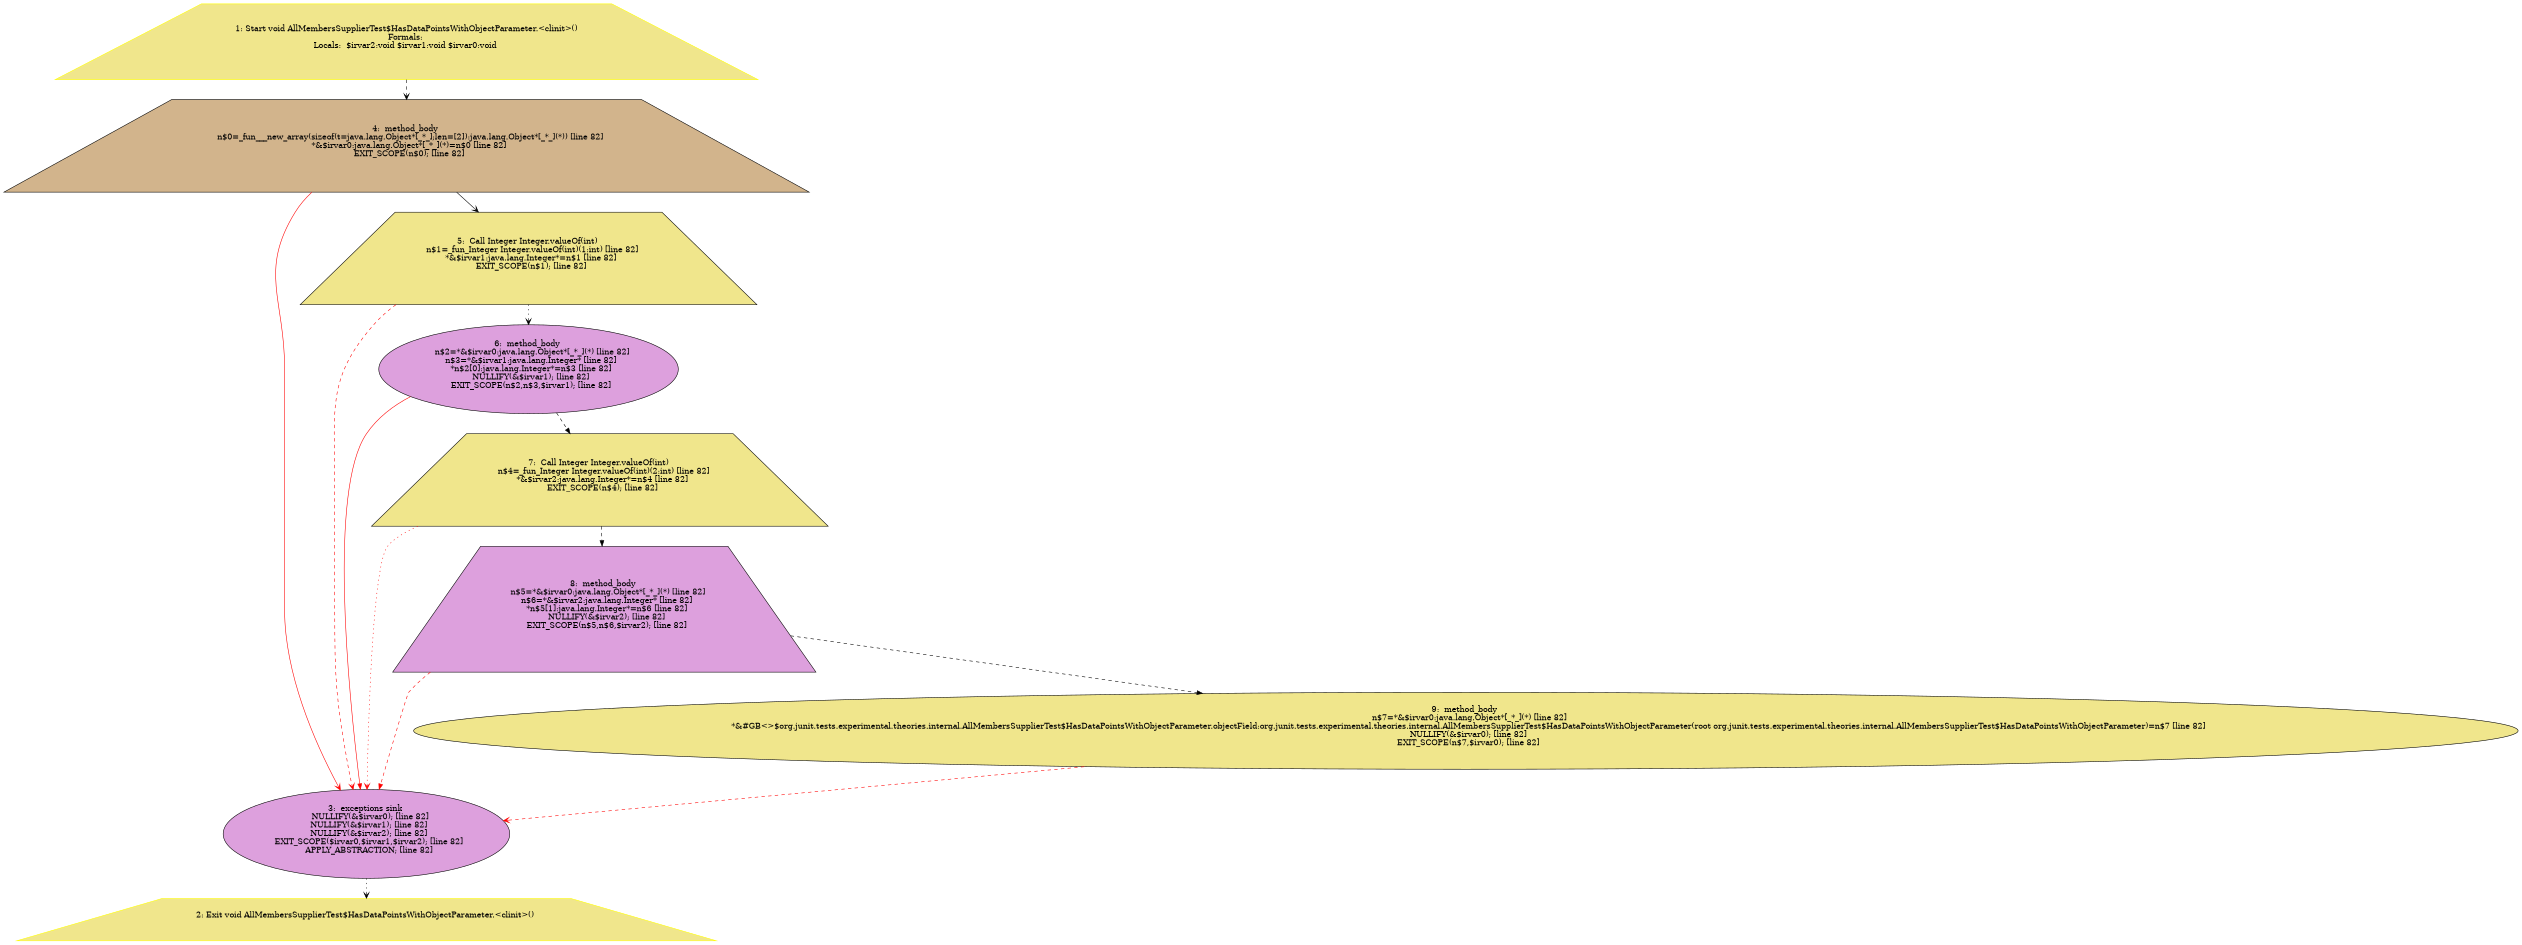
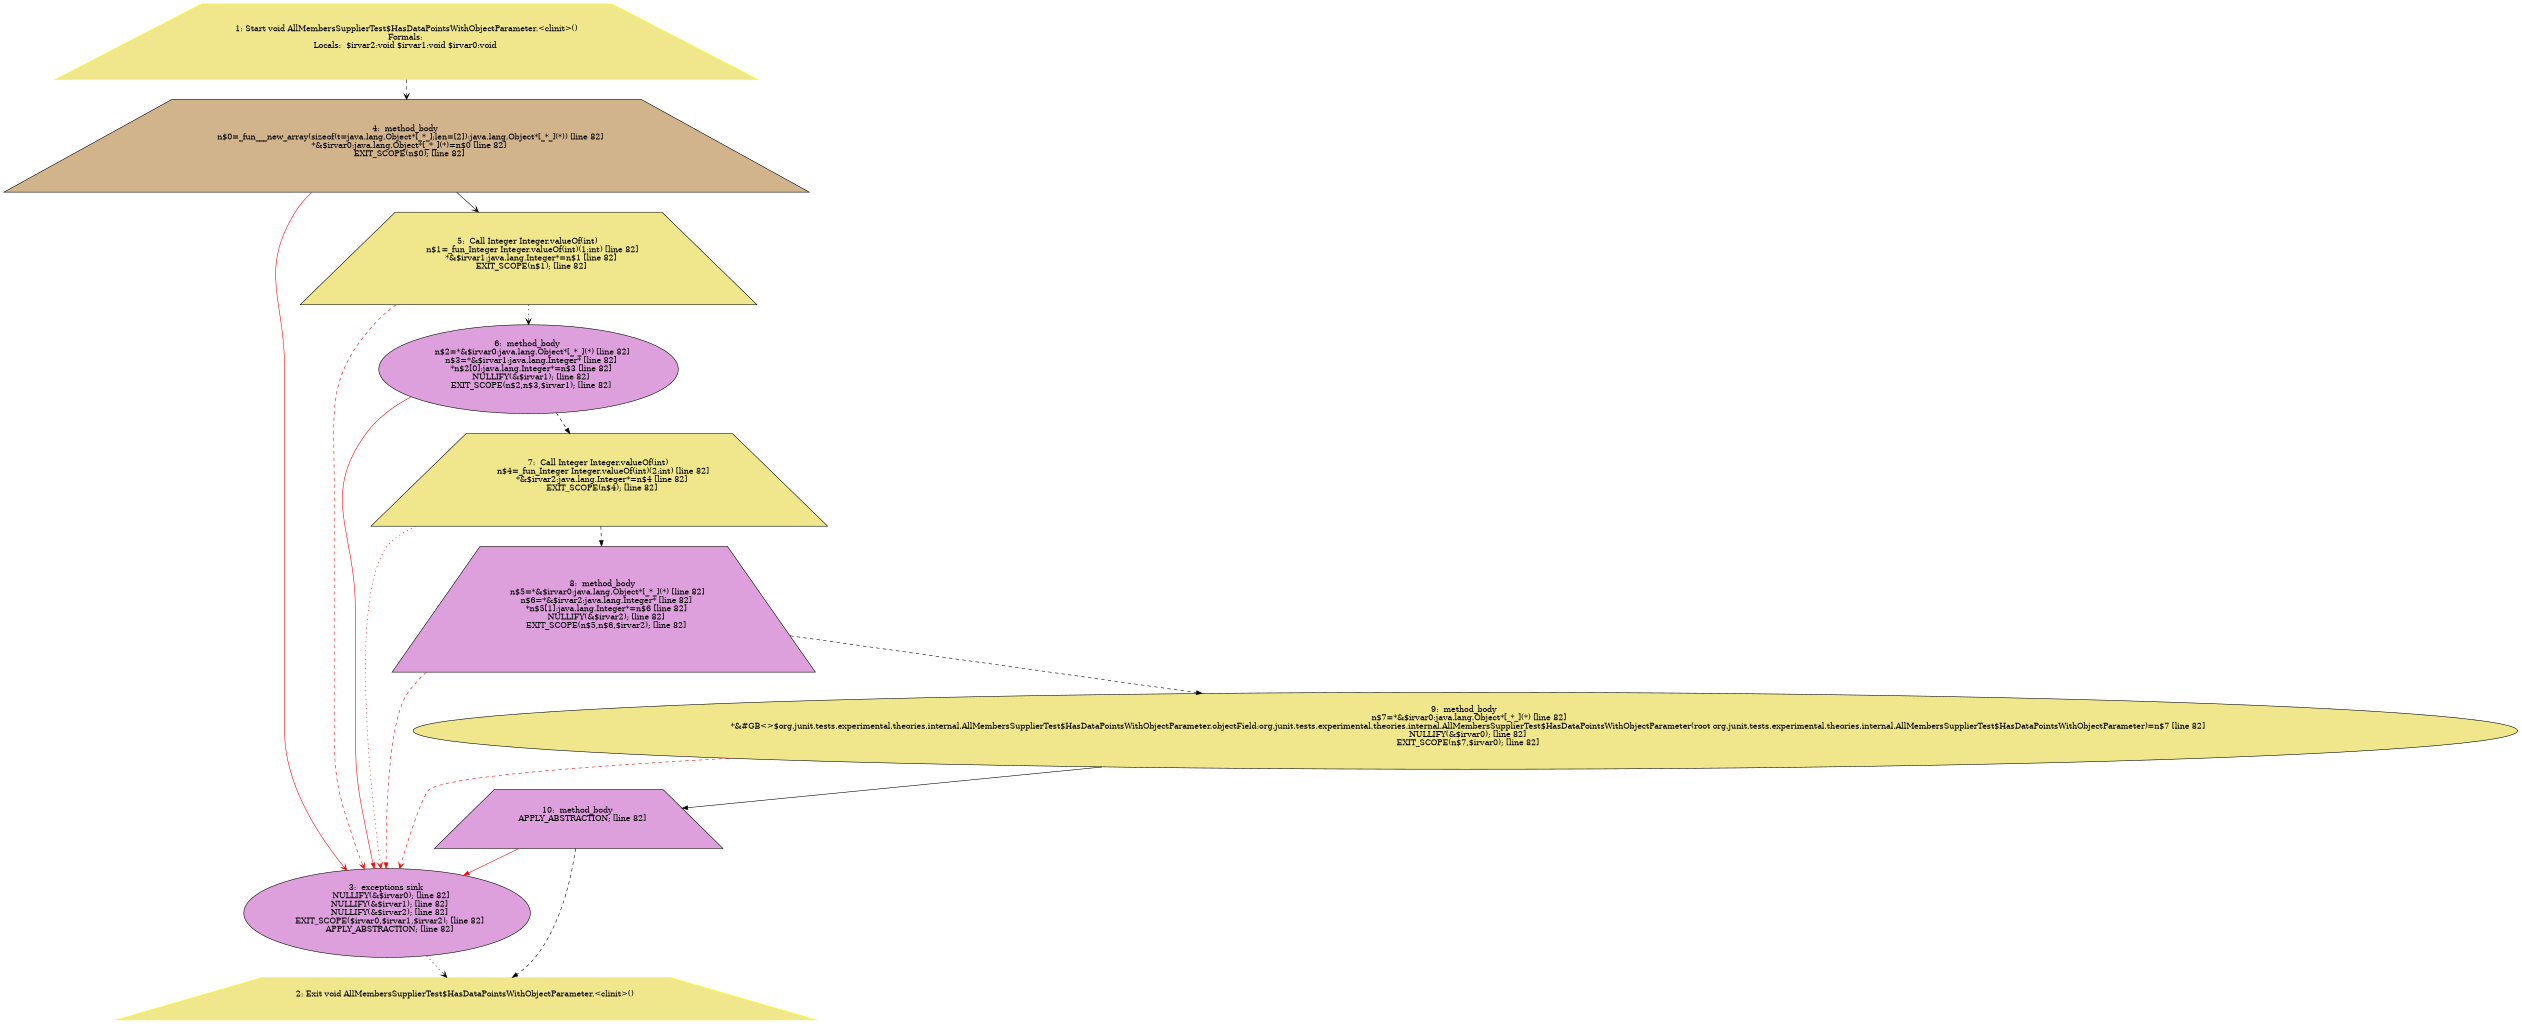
none -> (579, 819)
